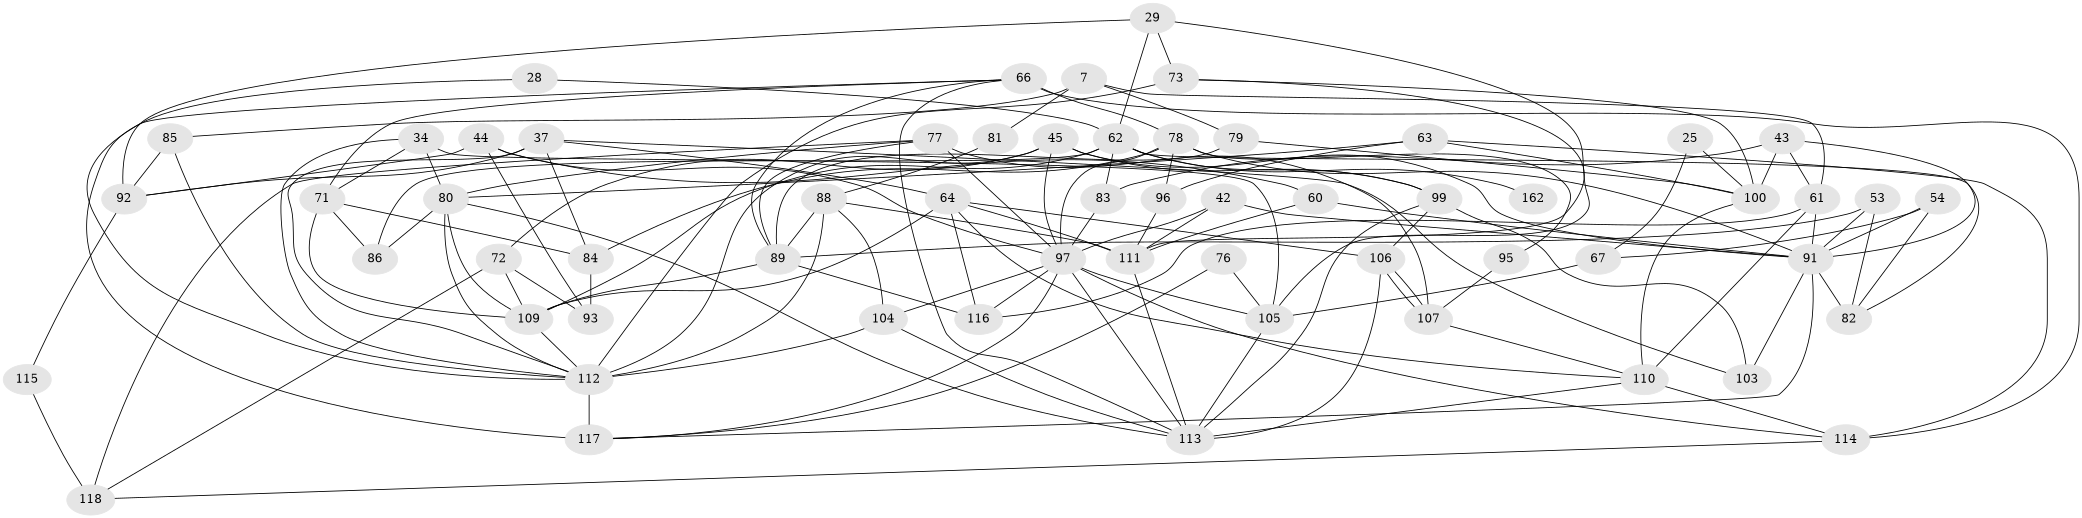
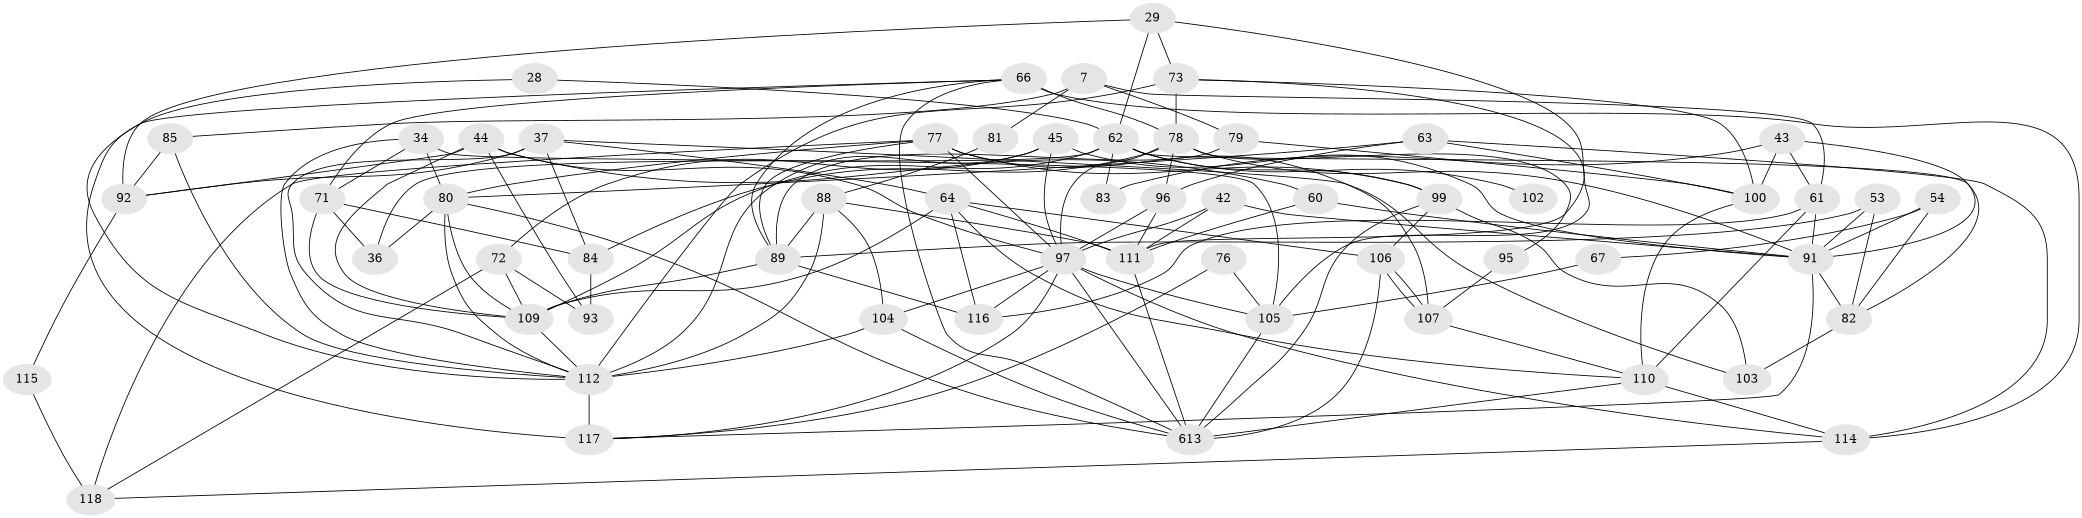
none -> (1176, 104)
(1690, 139) -> none
(1247, 170) -> (1116, 173)
(1533, 199) -> (1533, 199)
(1083, 229) -> (1113, 229)
(375, 259) -> (375, 259)
none -> (338, 262)
(1779, 319) -> (1798, 349)
(1190, 440) -> (1190, 440)
